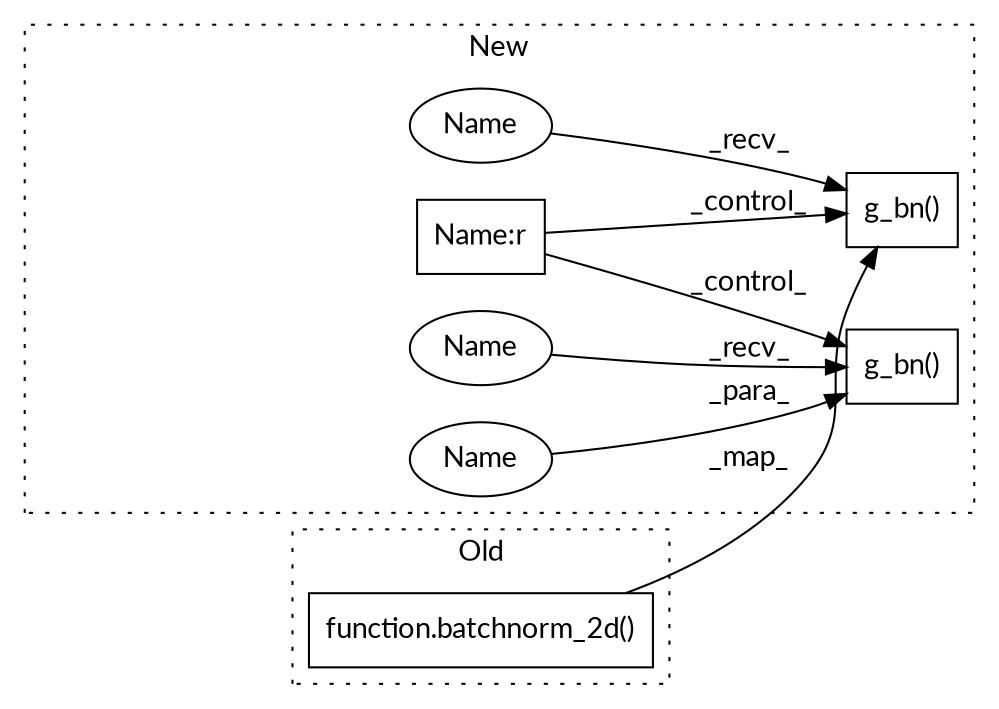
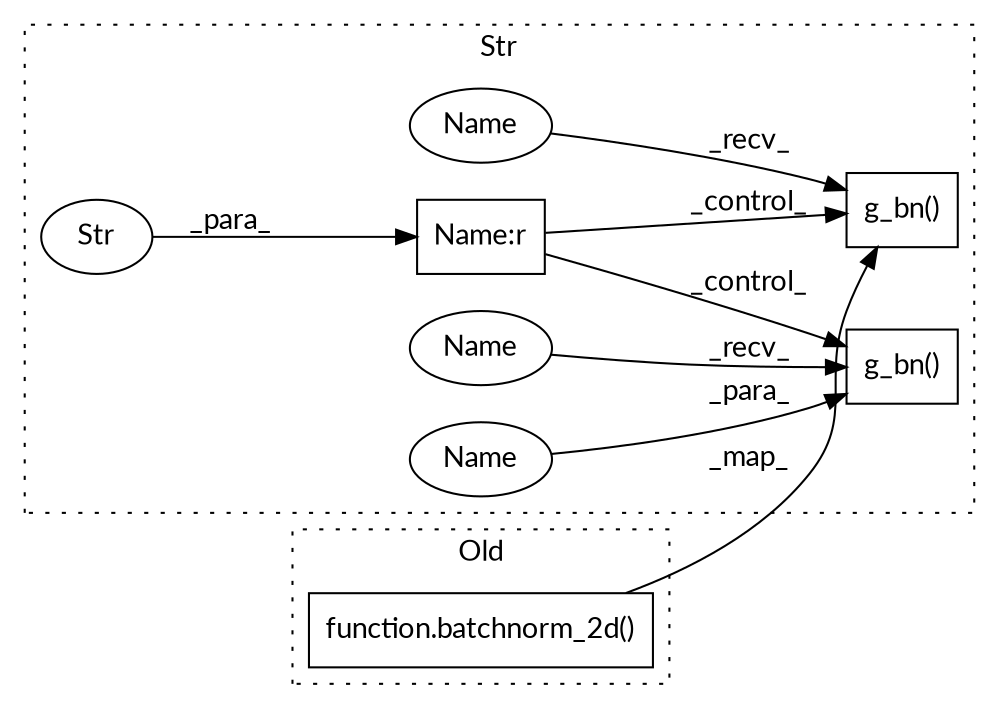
(499, 48) -> (499, 48)
none -> (97, 237)
